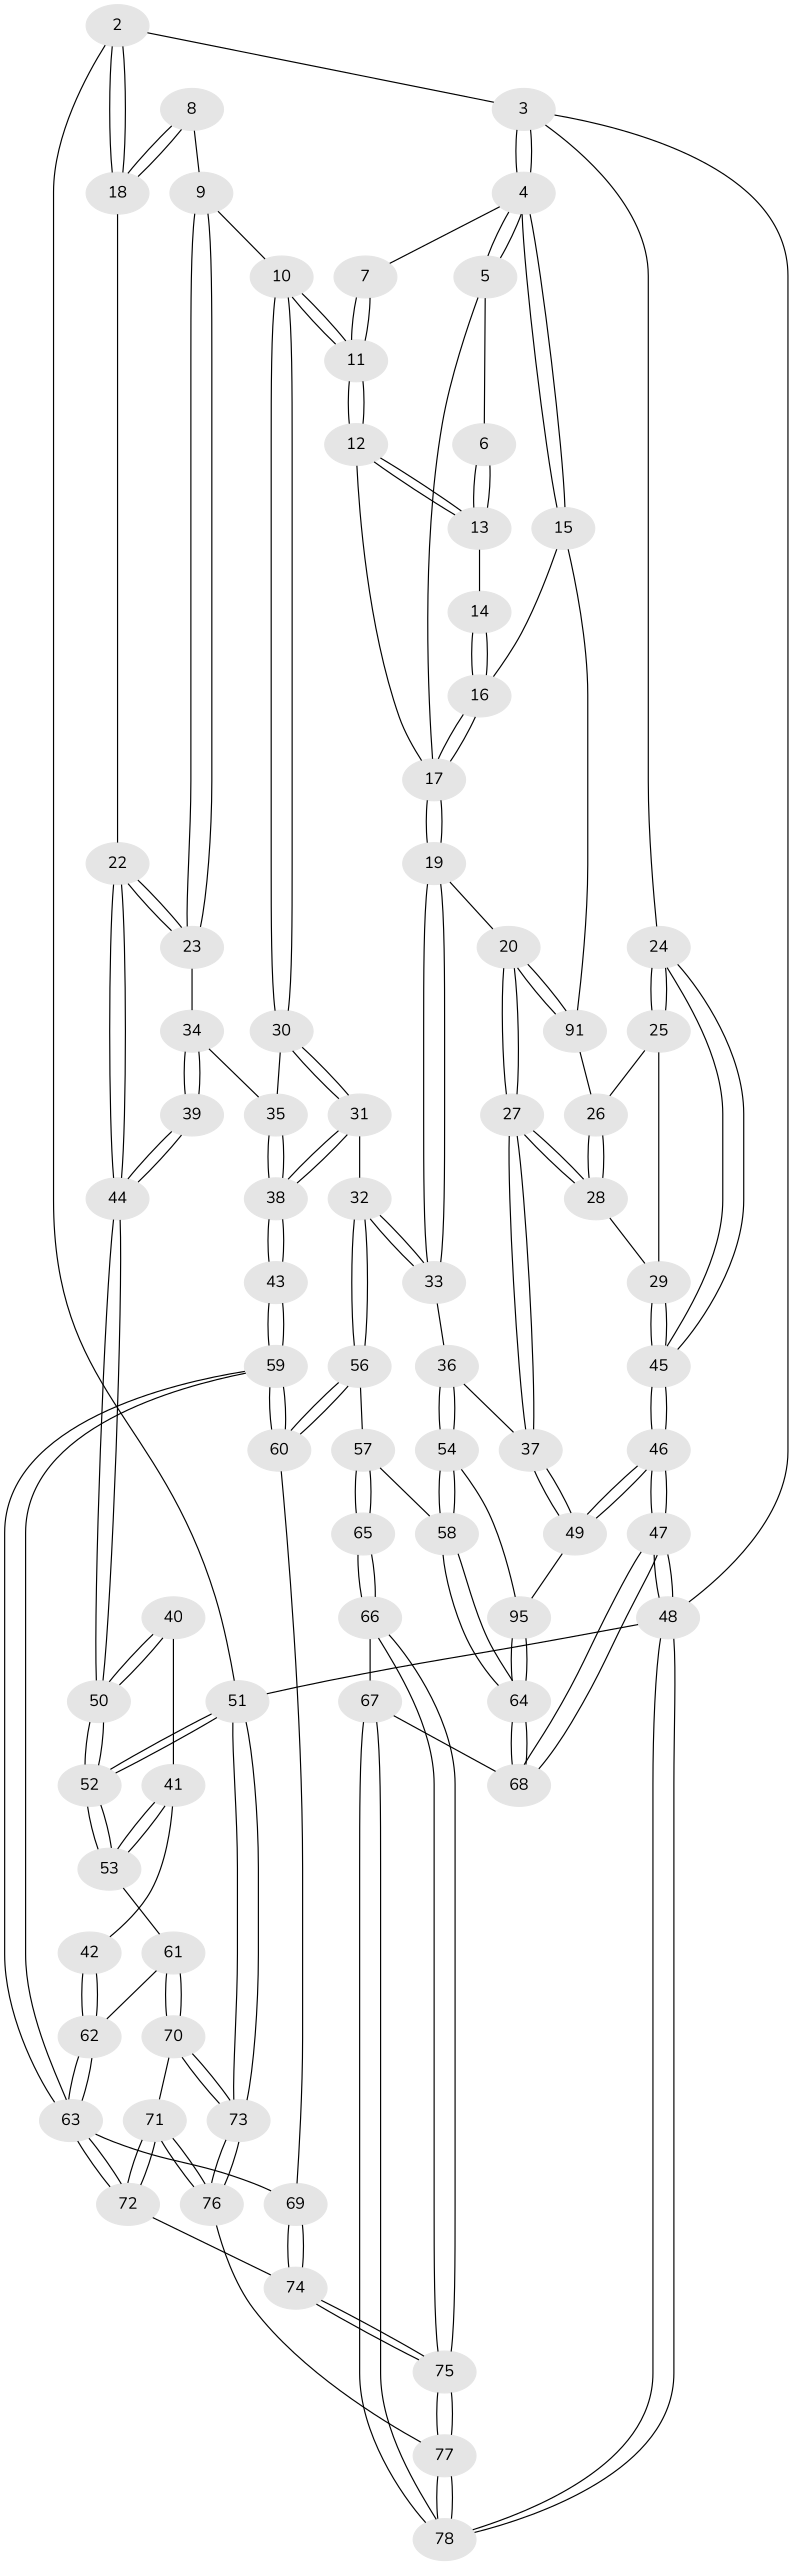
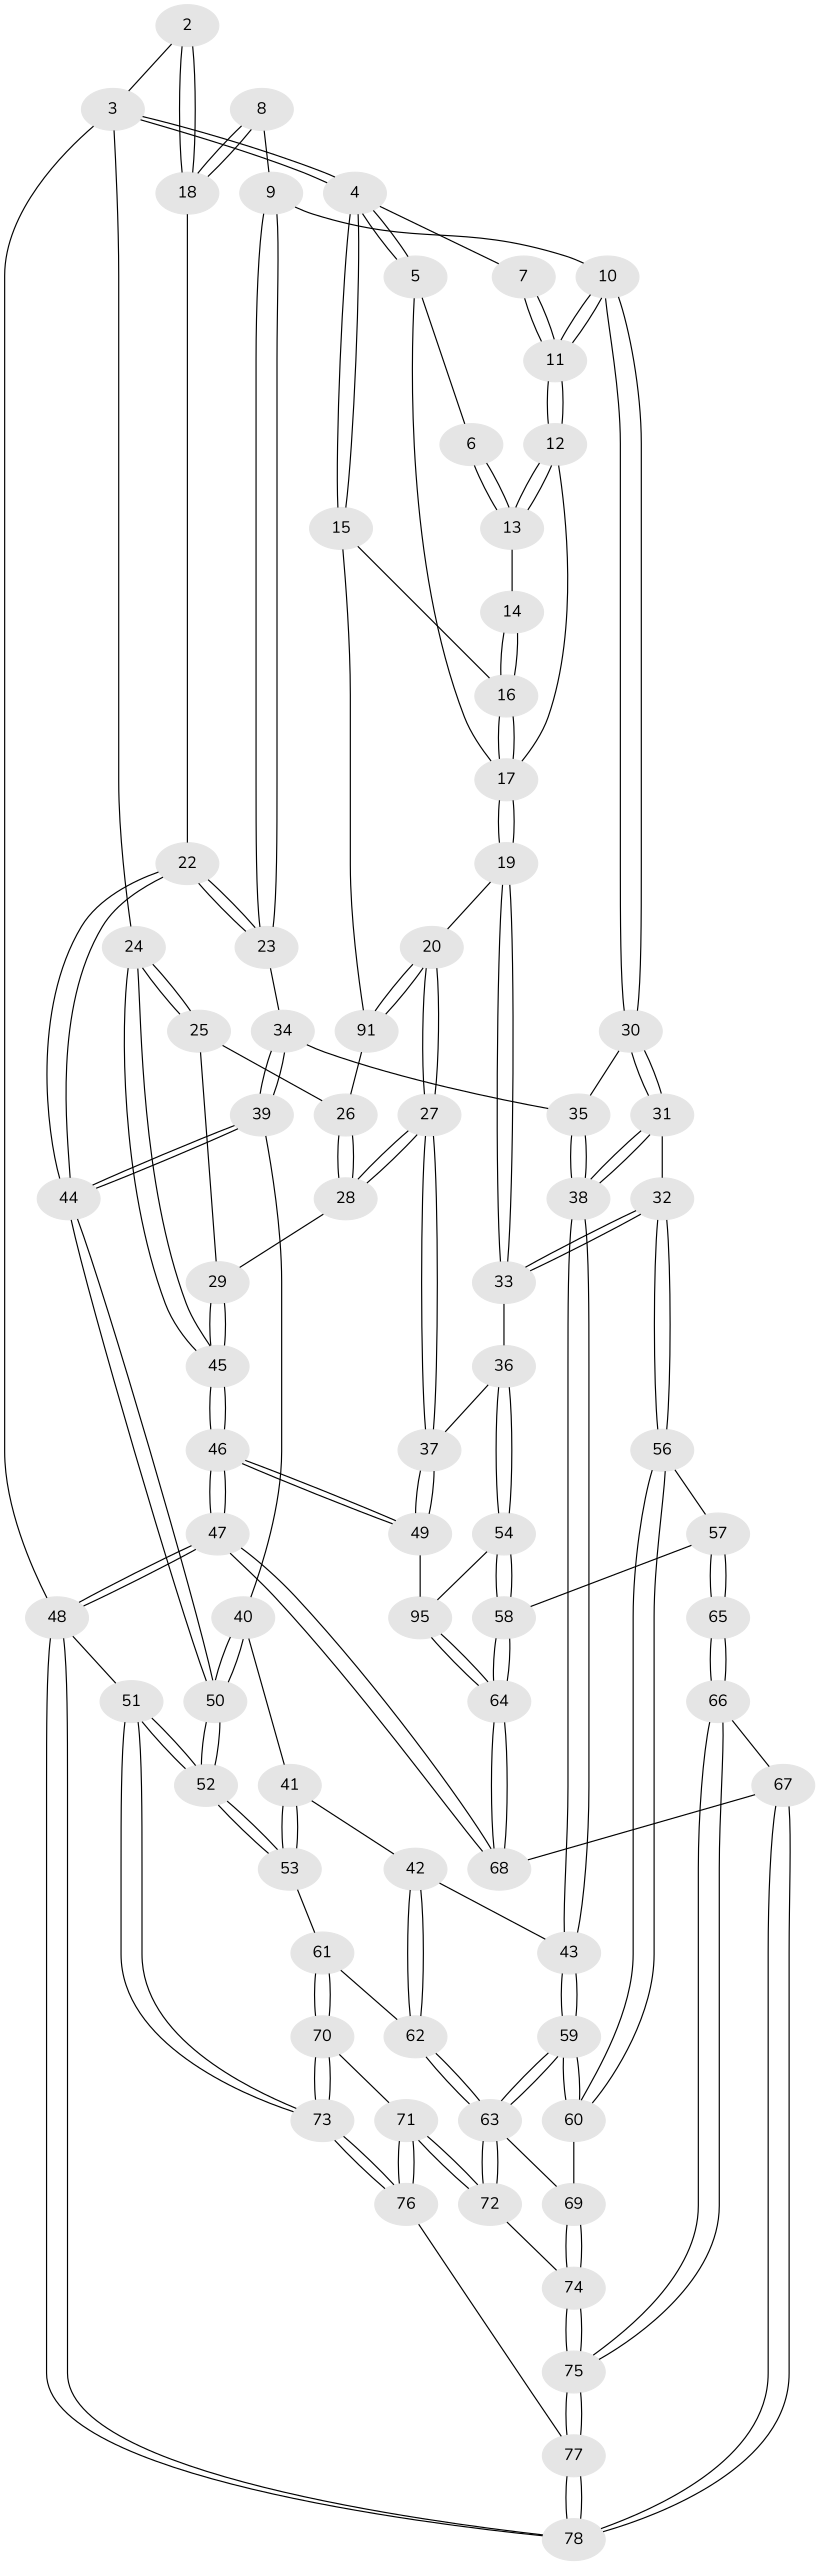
(54, 878) -> none
none -> (282, 1368)
none -> (492, 1911)
